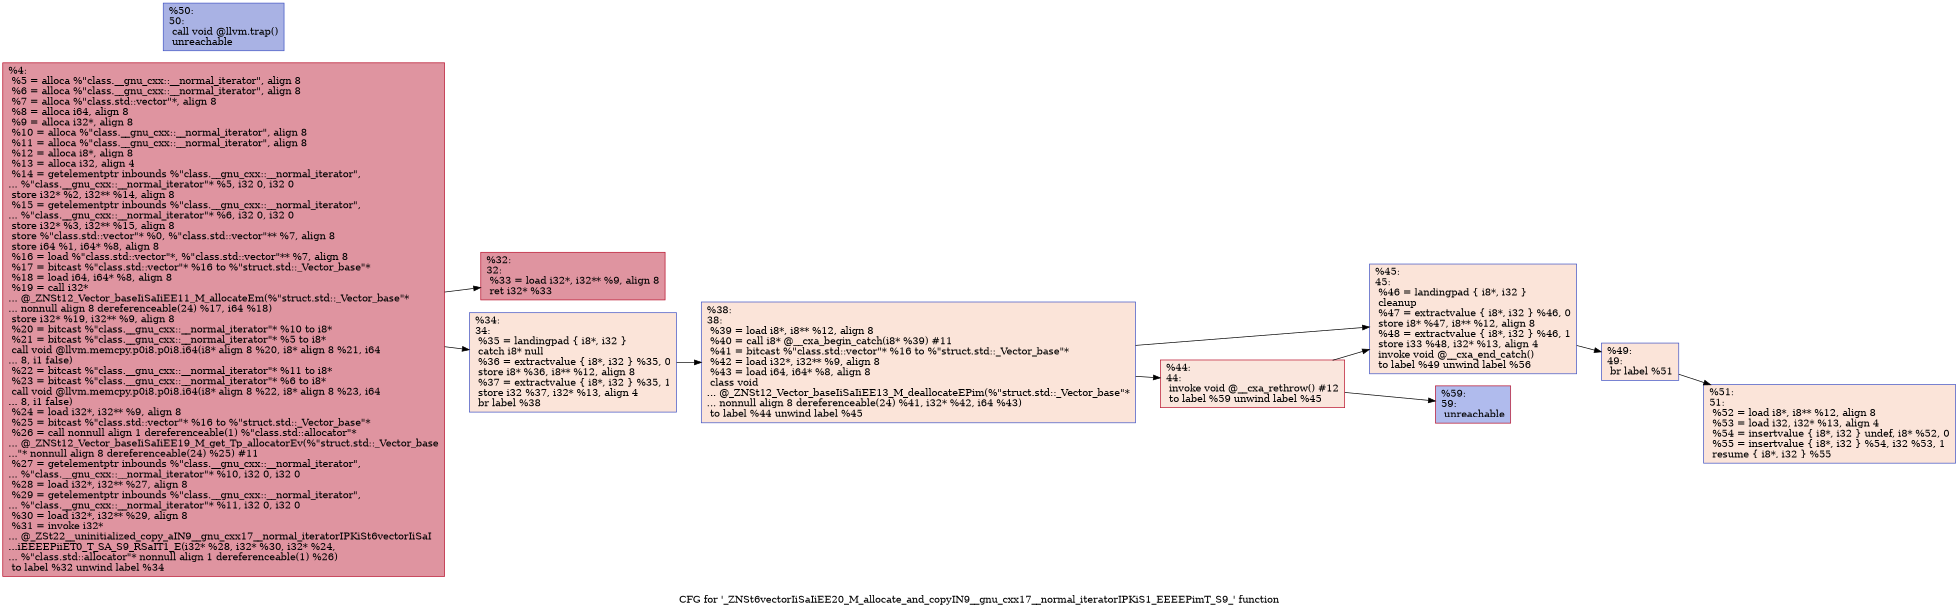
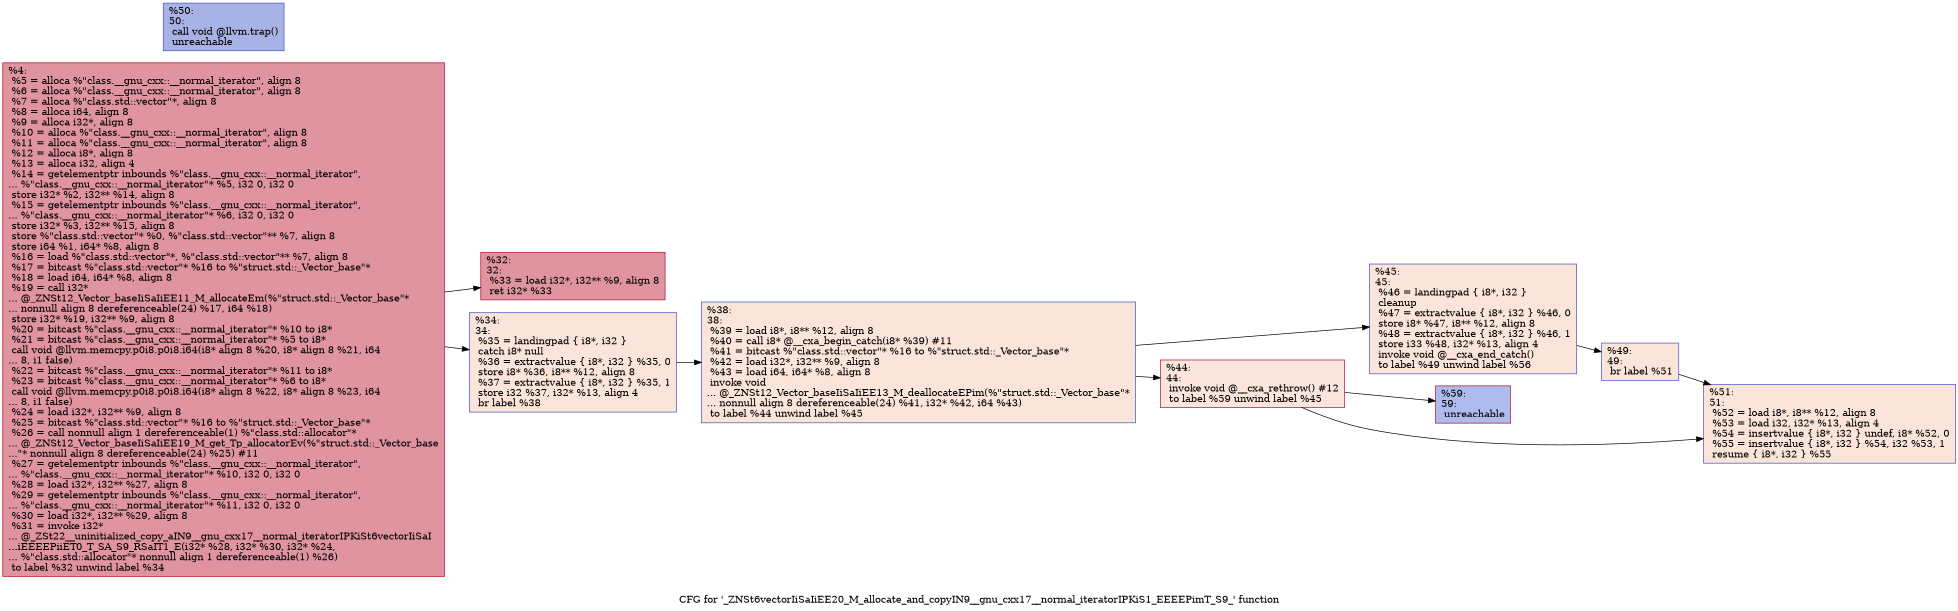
(1348, 356) -> (1497, 443)
(733, 383) -> (737, 383)
